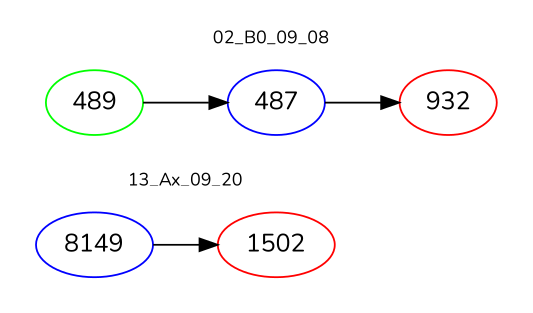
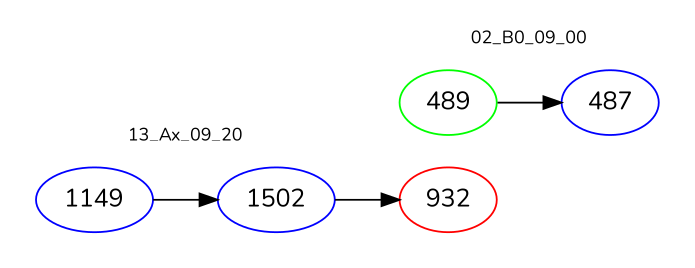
(271, 39) -> (529, 39)
(353, 103) -> (361, 200)
(94, 245) -> (94, 200)
(276, 245) -> (276, 200)
